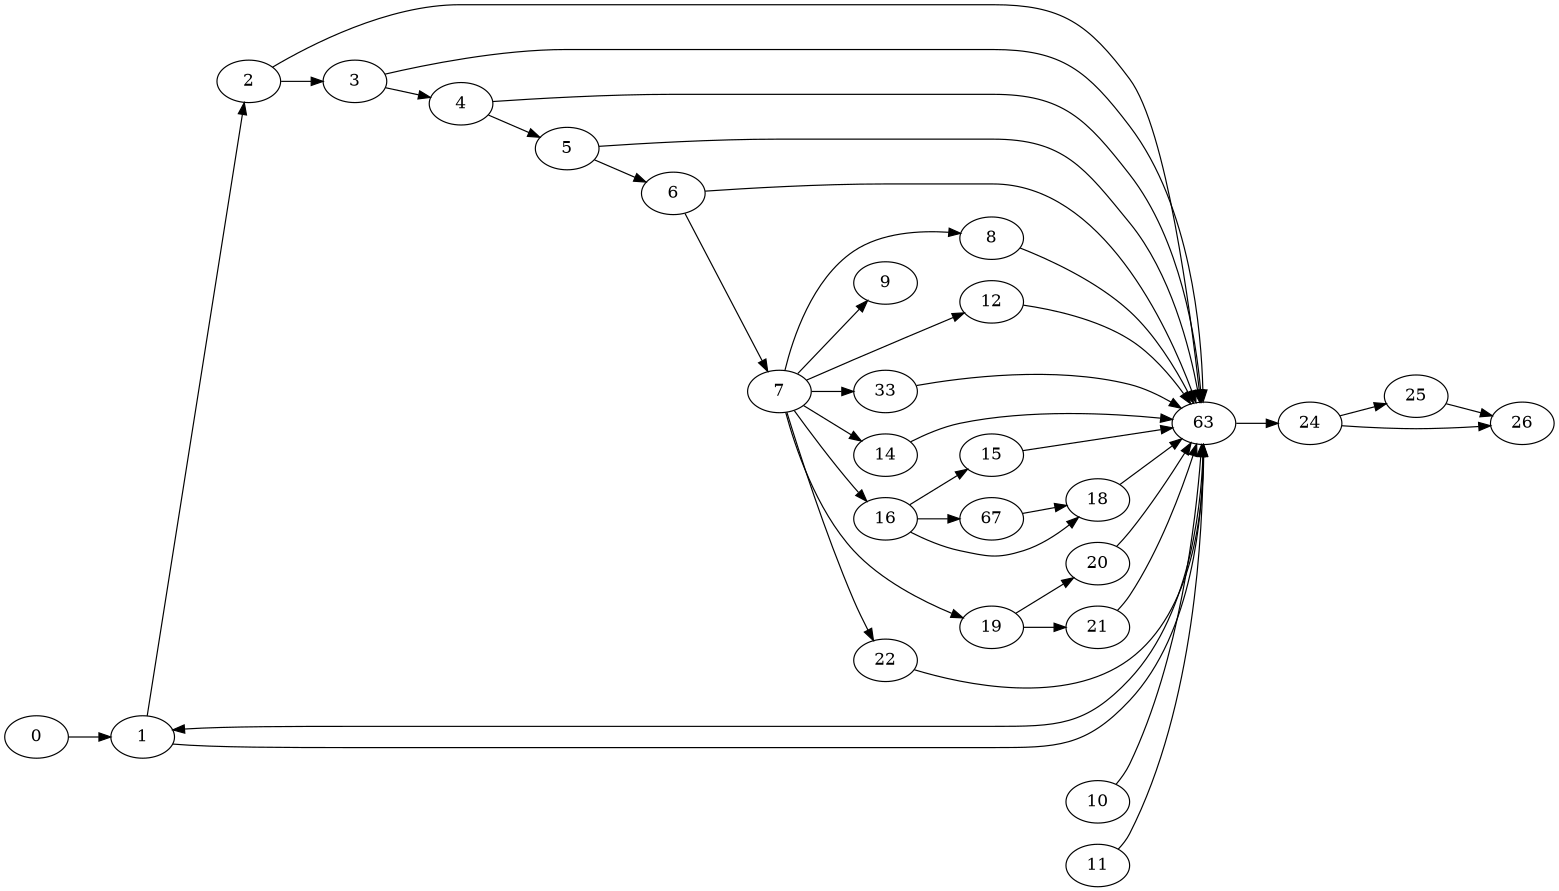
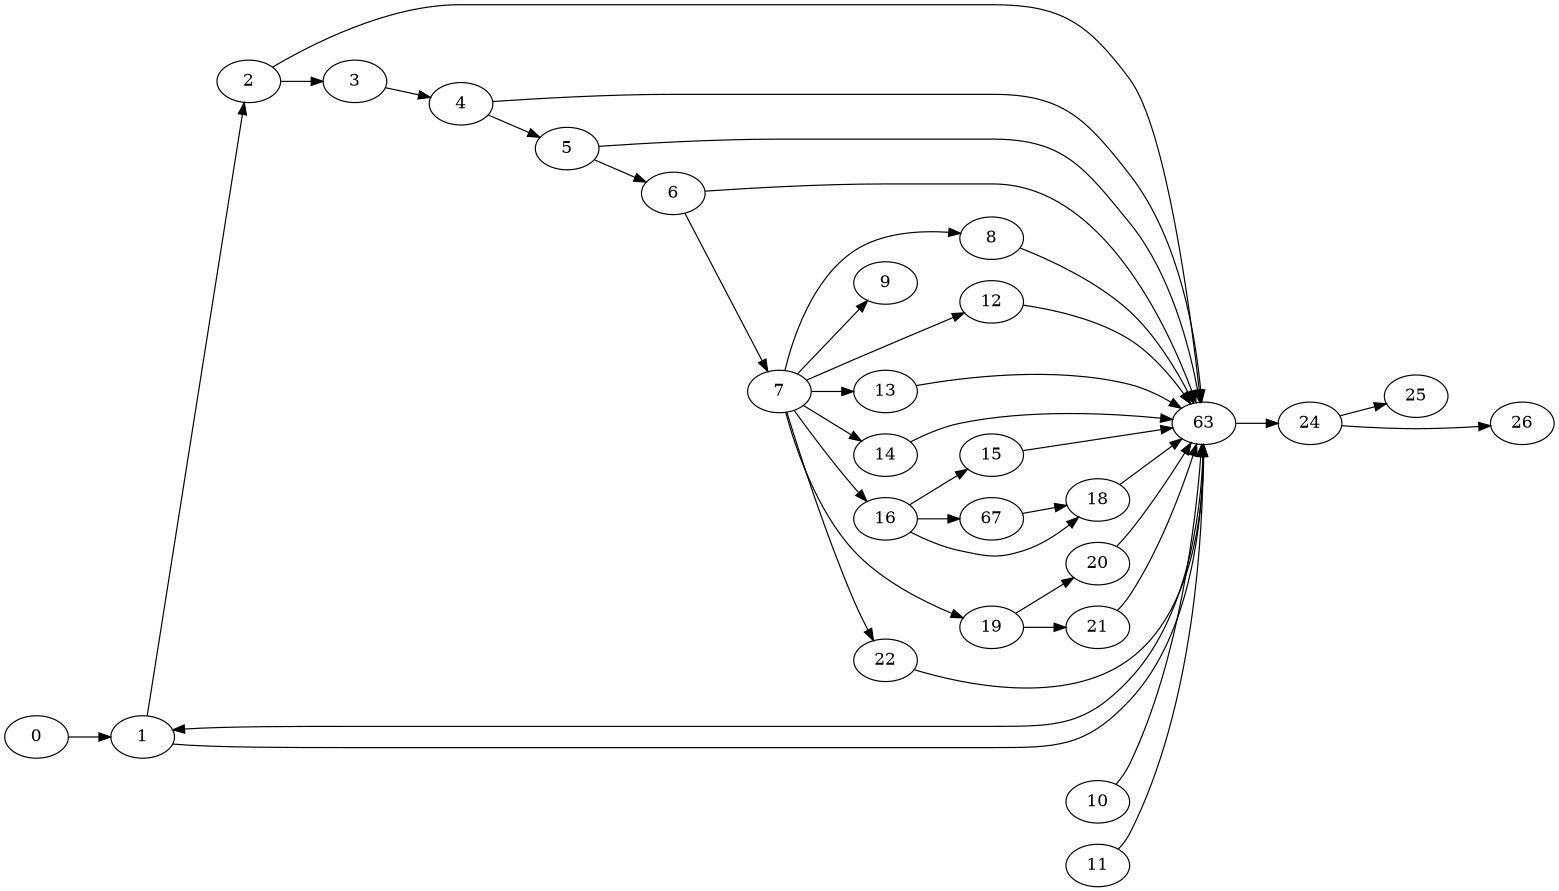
(909, 50) -> none
(886, 391) -> (886, 391)
(1464, 408) -> none
